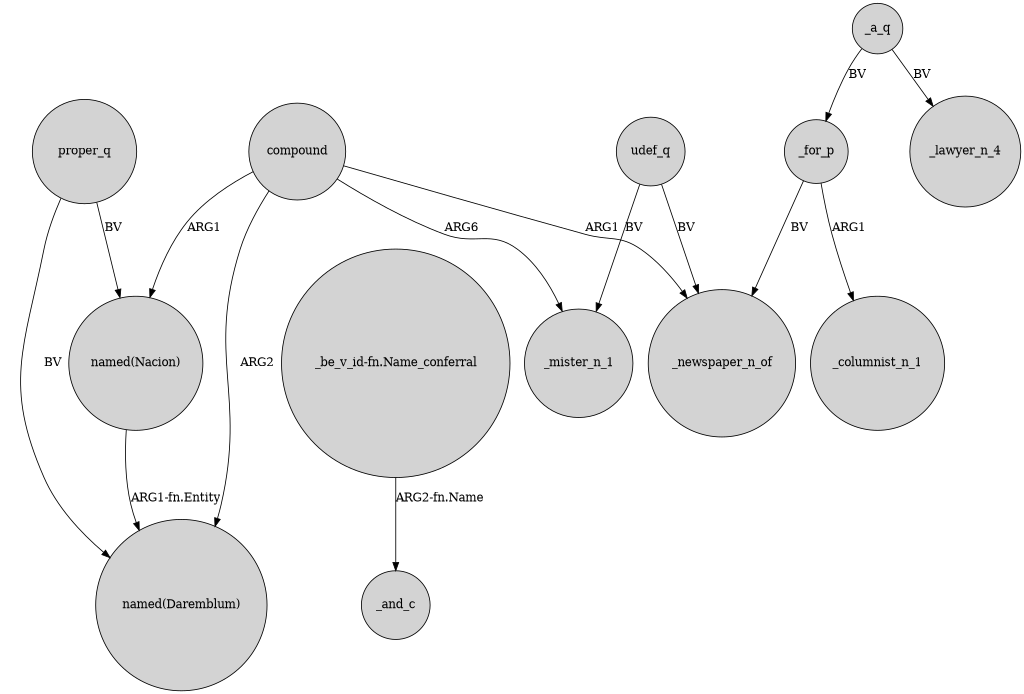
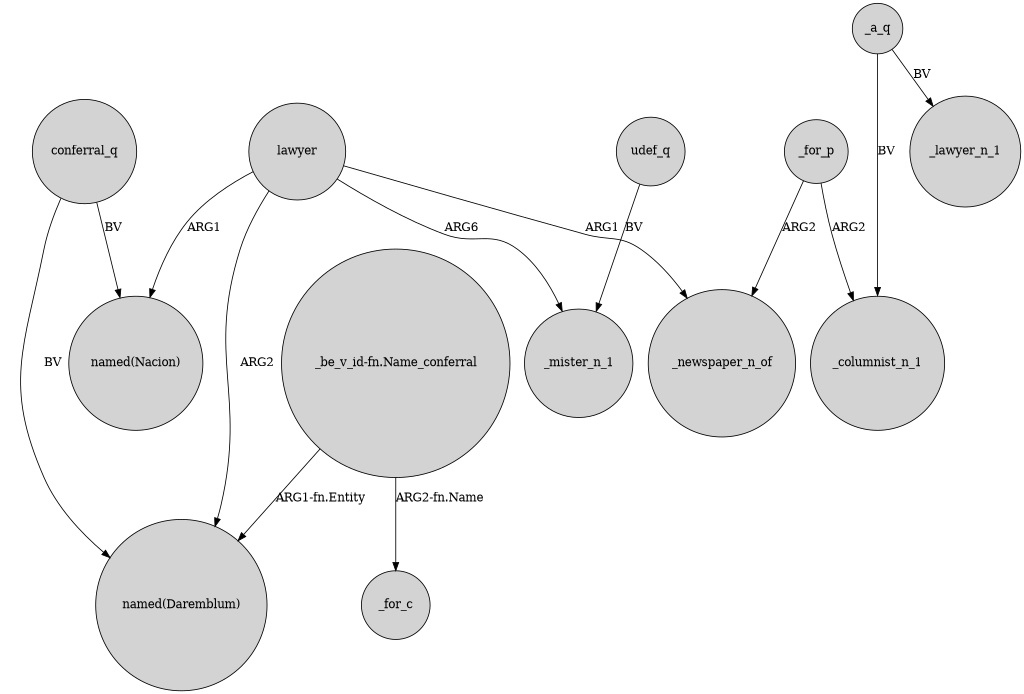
(843, 80) -> (878, 171)
(85, 152) -> (85, 152)
(297, 152) -> (297, 152)
(965, 152) -> (965, 152)
(799, 228) -> (799, 228)
(849, 228) -> (849, 228)
(679, 235) -> none
(126, 477) -> (282, 492)
(396, 605) -> (396, 605)
